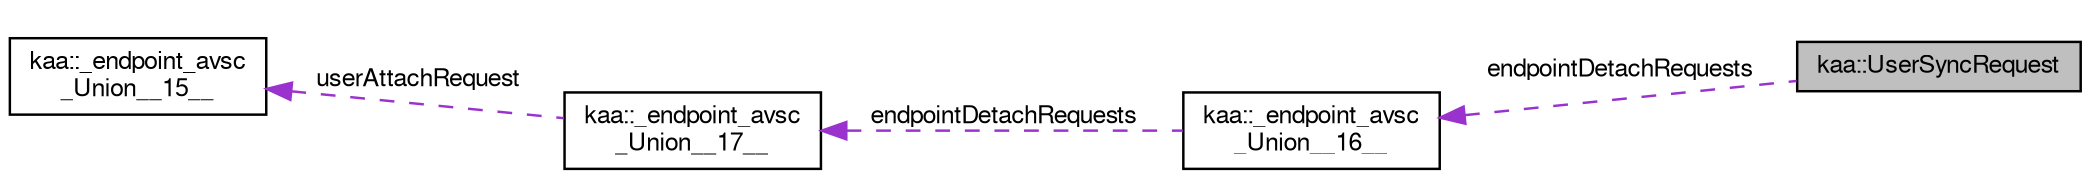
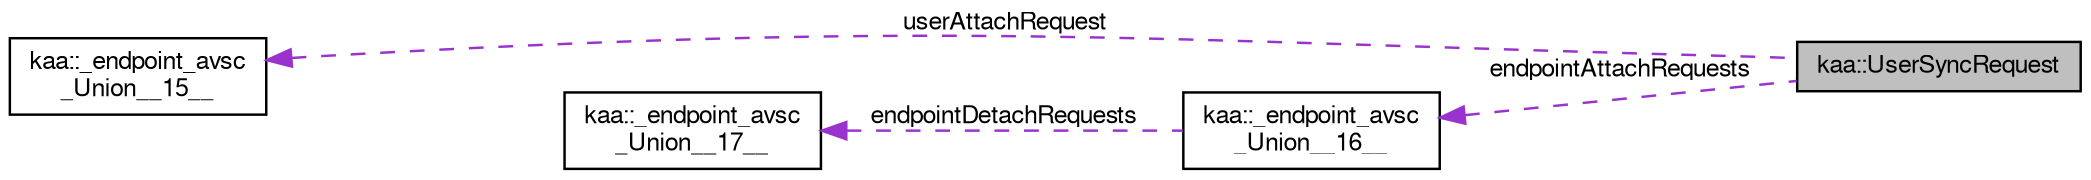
(1618, 70) -> (1618, 70)
(428, 105) -> (1044, 37)
